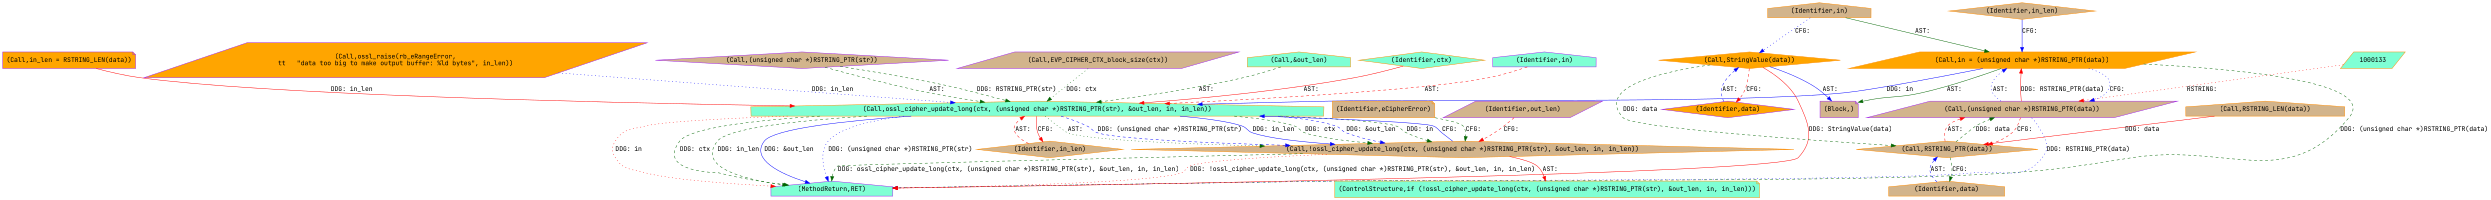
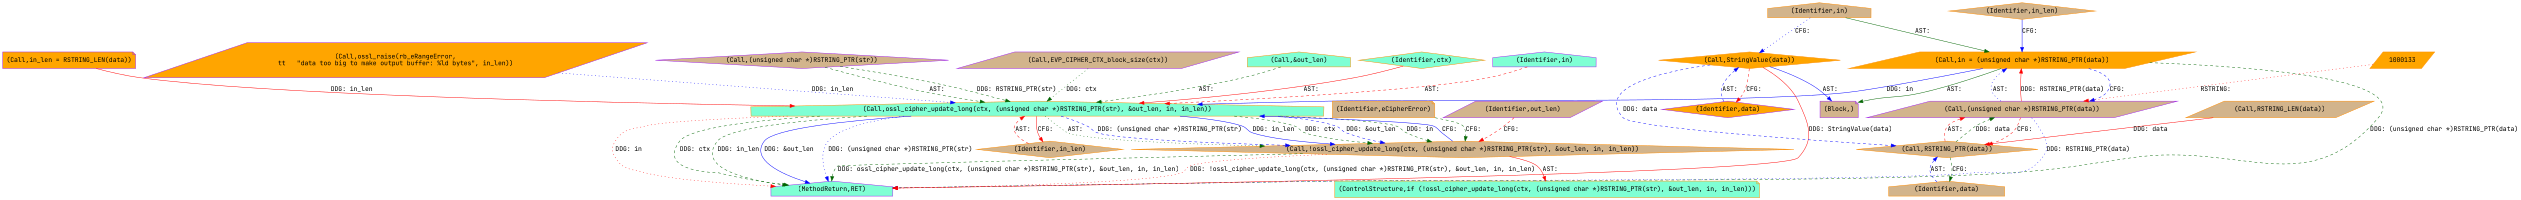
(2373, 60) -> (2402, 60)
(2110, 82) -> (2110, 82)
(2265, 109) -> (2280, 109)
(1696, 130) -> (1696, 130)
